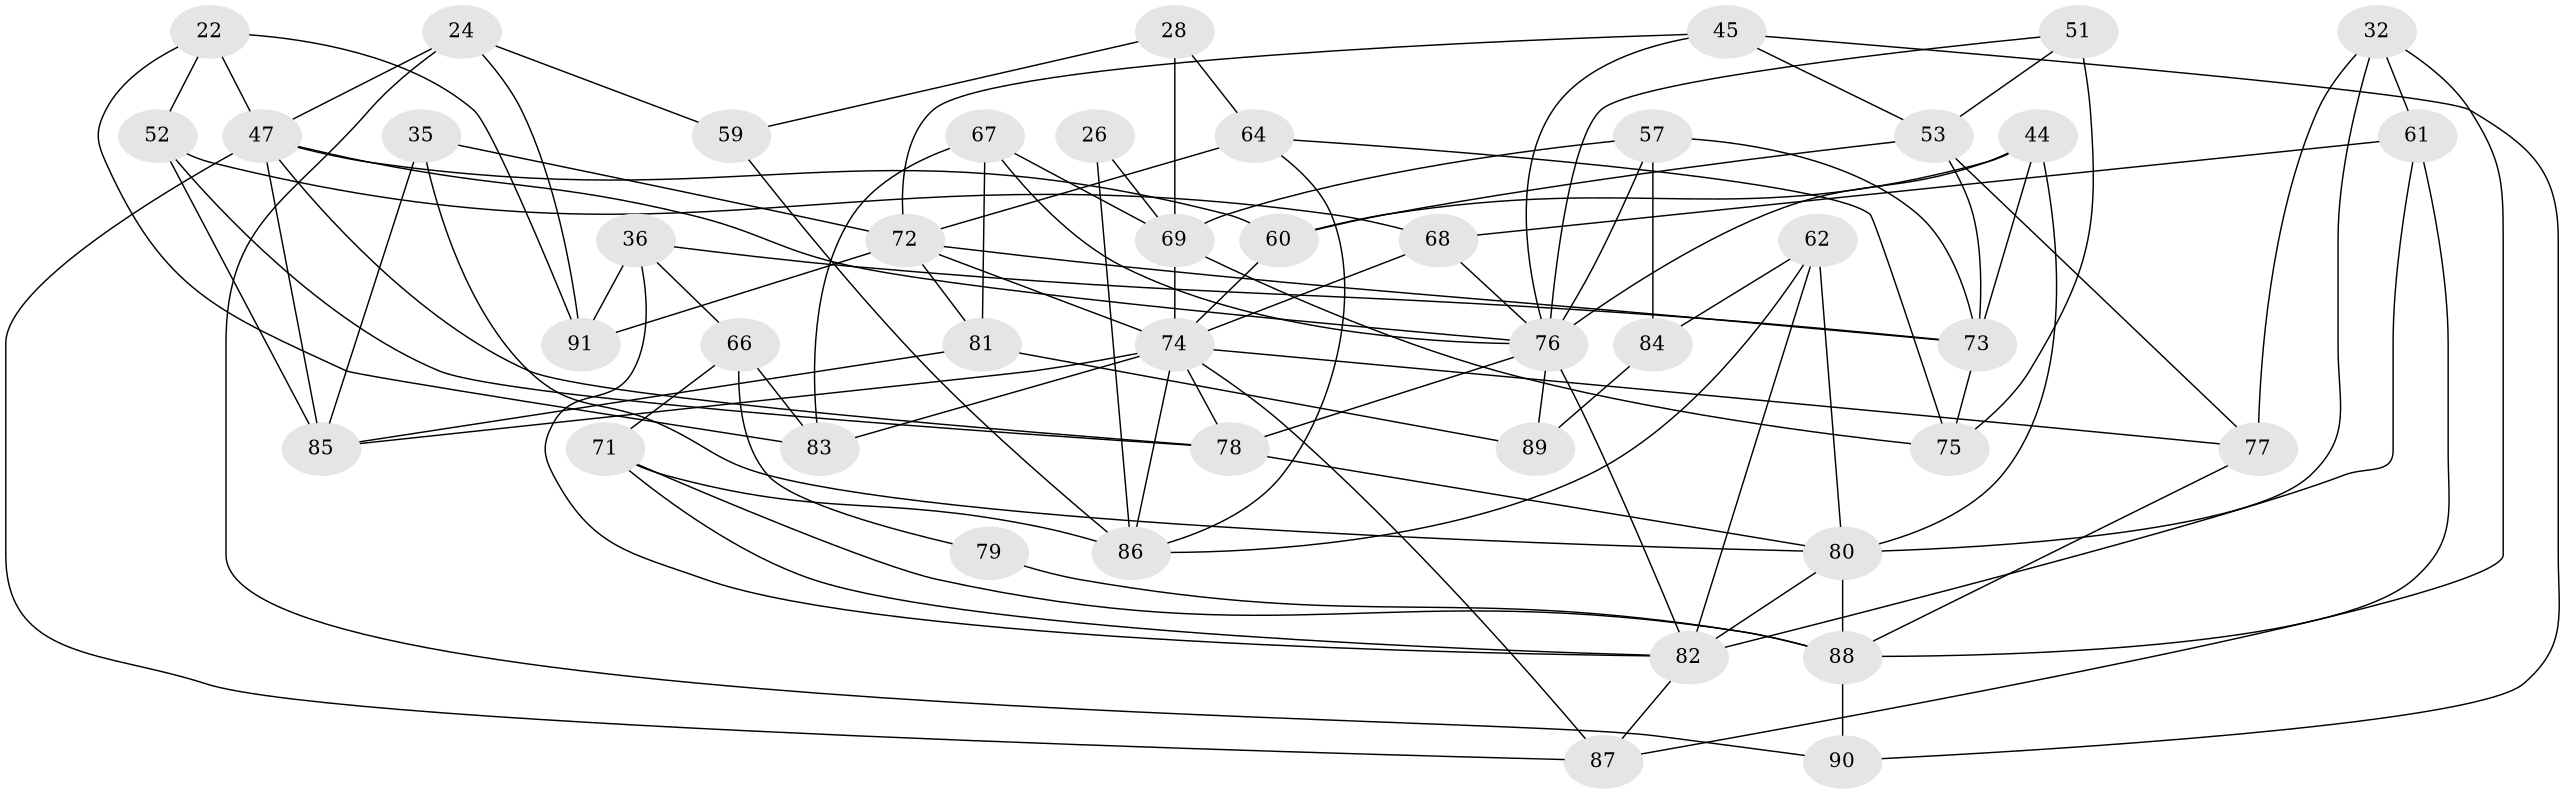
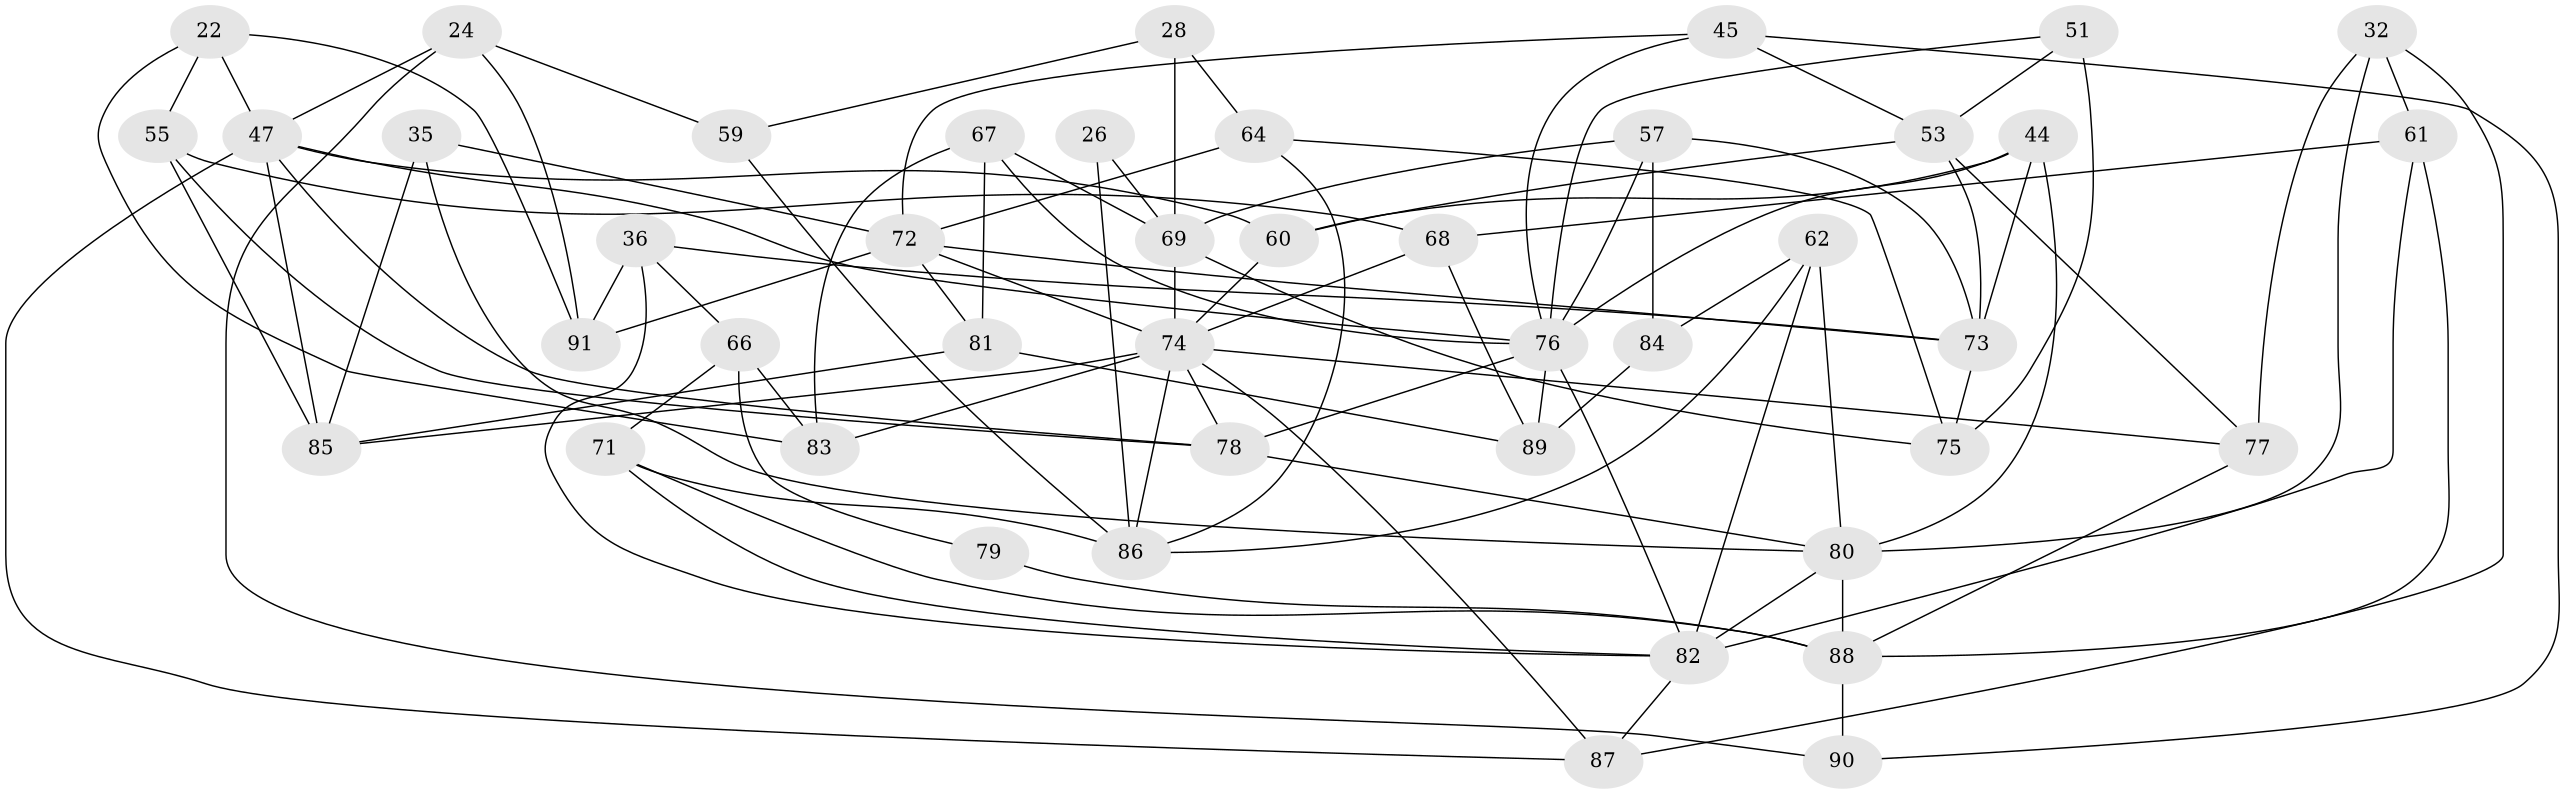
(158, 136) -> (158, 136)
(1492, 291) -> (1488, 354)
